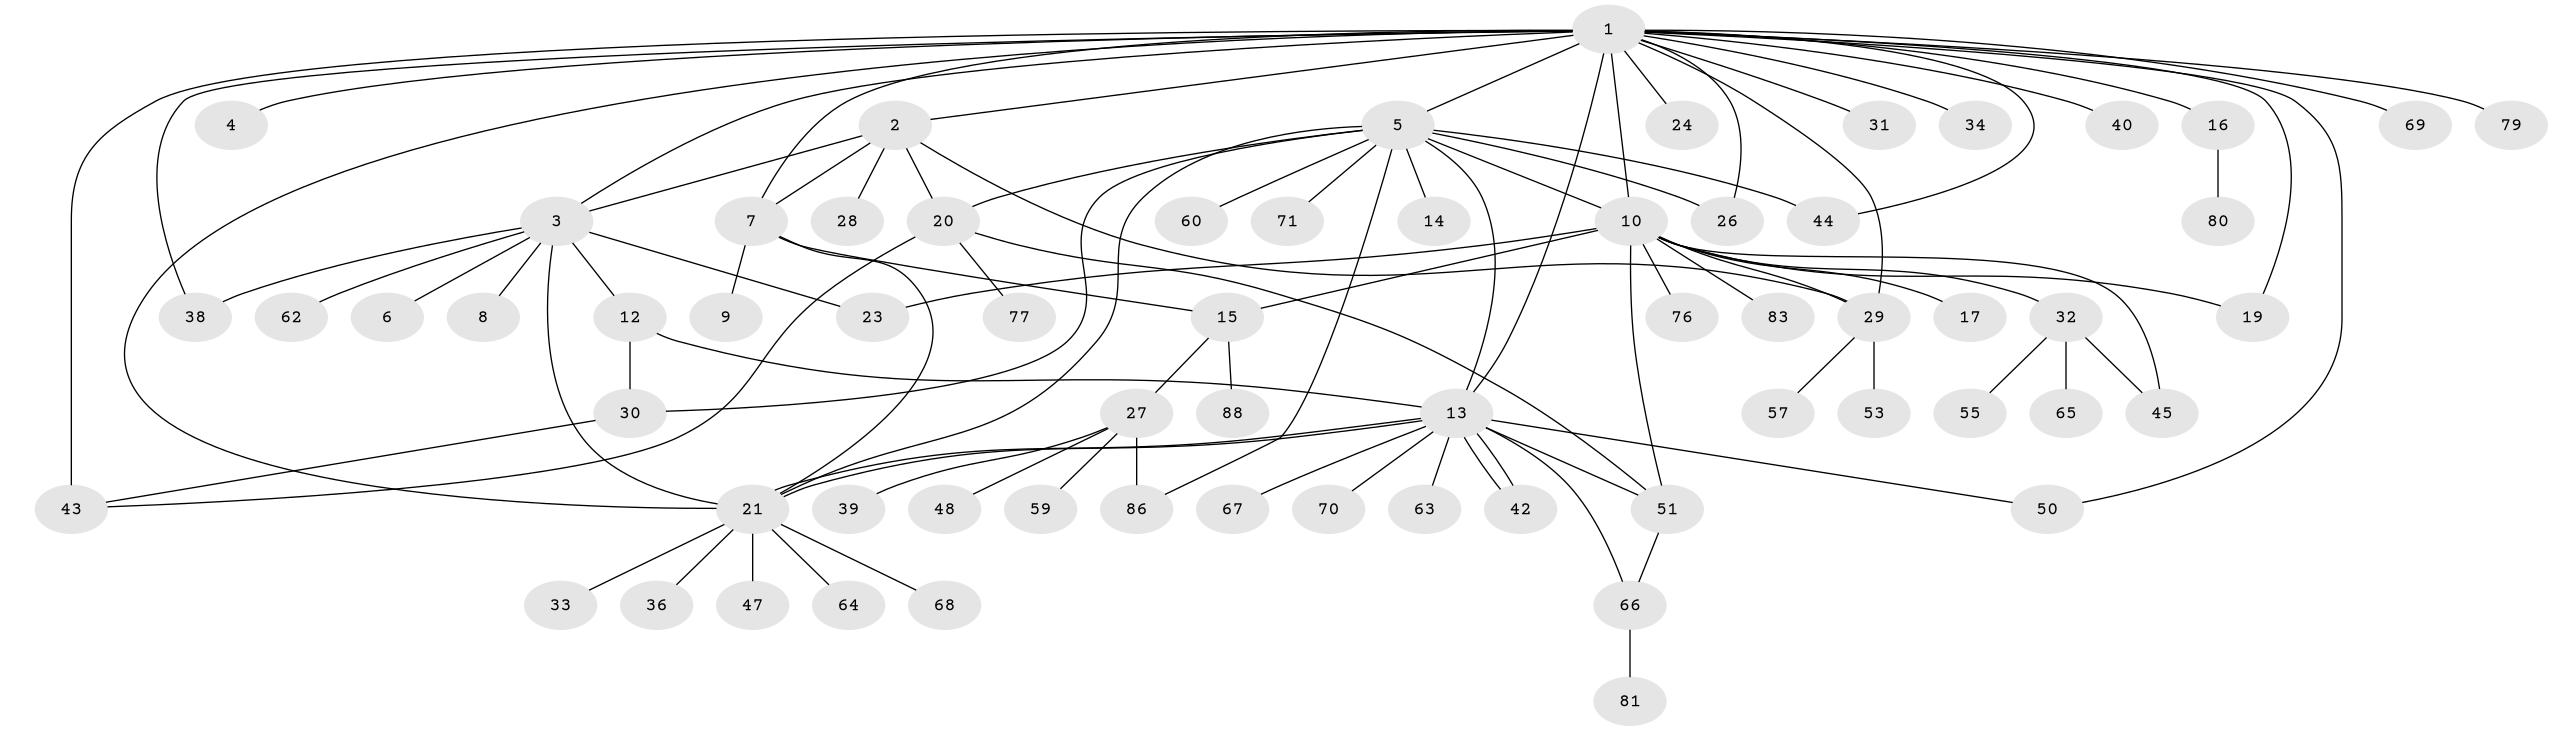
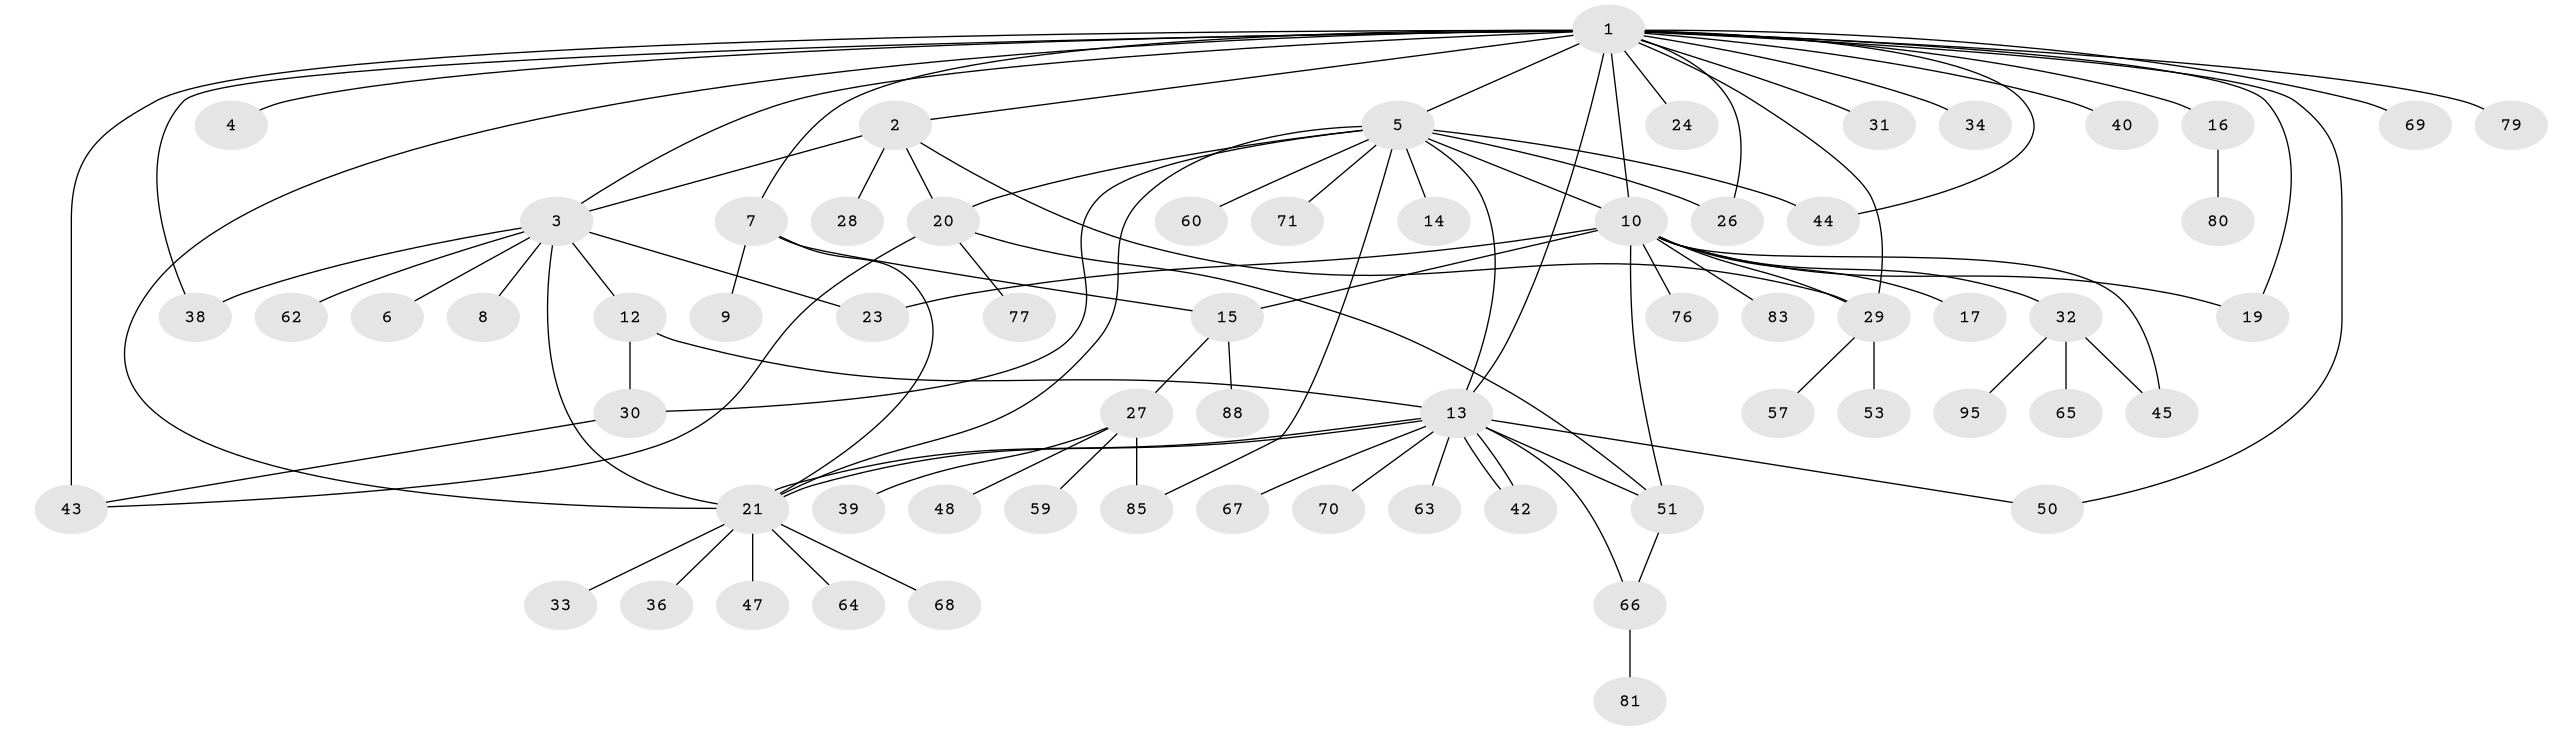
(823, 173) -> none
(1970, 413) -> (1970, 413)
(1137, 509) -> (1137, 509)
